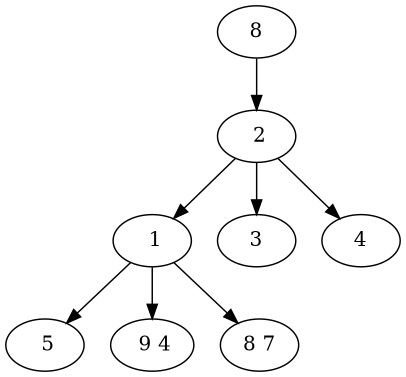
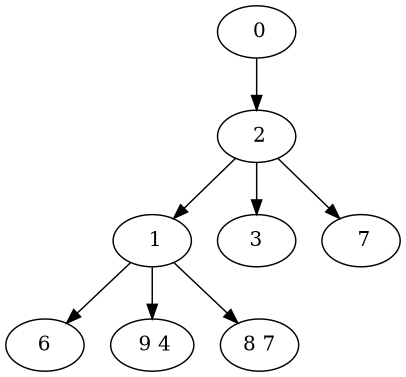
(257, 32) -> (257, 32)
(361, 241) -> (361, 241)
(45, 345) -> (45, 345)
